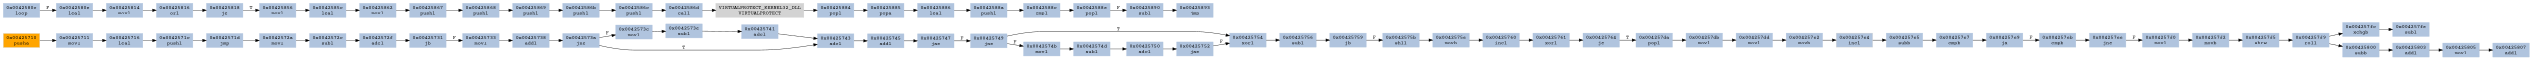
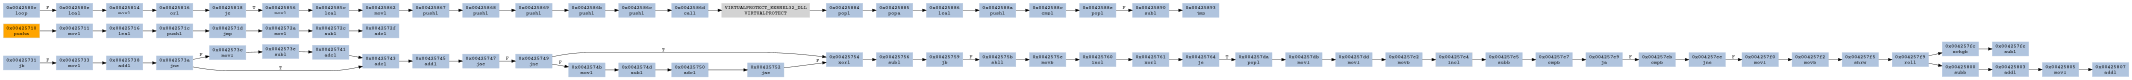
(401, 40) -> none
